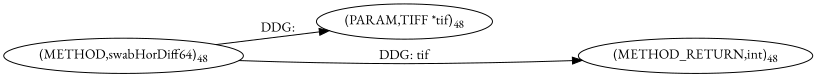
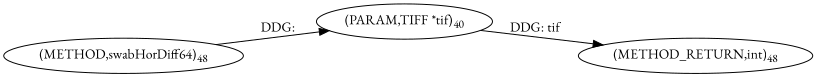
(459, 20) -> (459, 20)
(406, 64) -> (537, 37)
